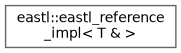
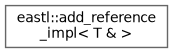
(91, 27) -> (87, 27)
